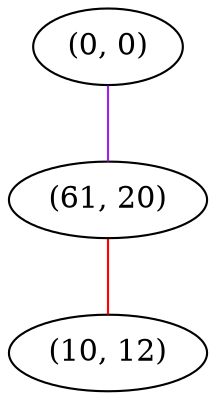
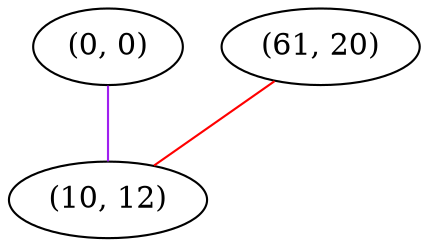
(108, 124) -> (108, 124)
